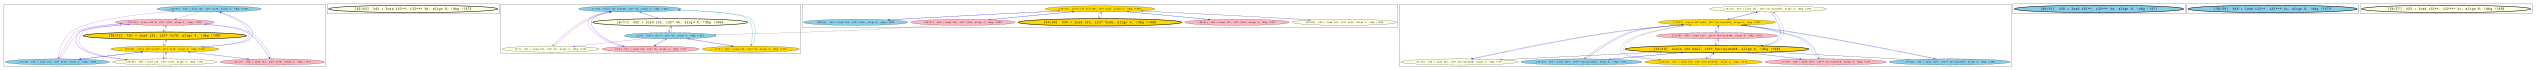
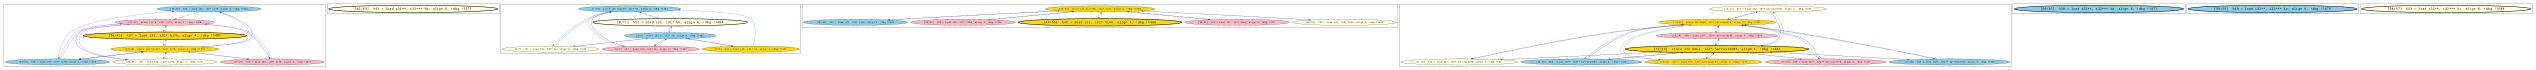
(745, 17) -> none
(580, 25) -> (580, 25)
(827, 31) -> (610, 43)
